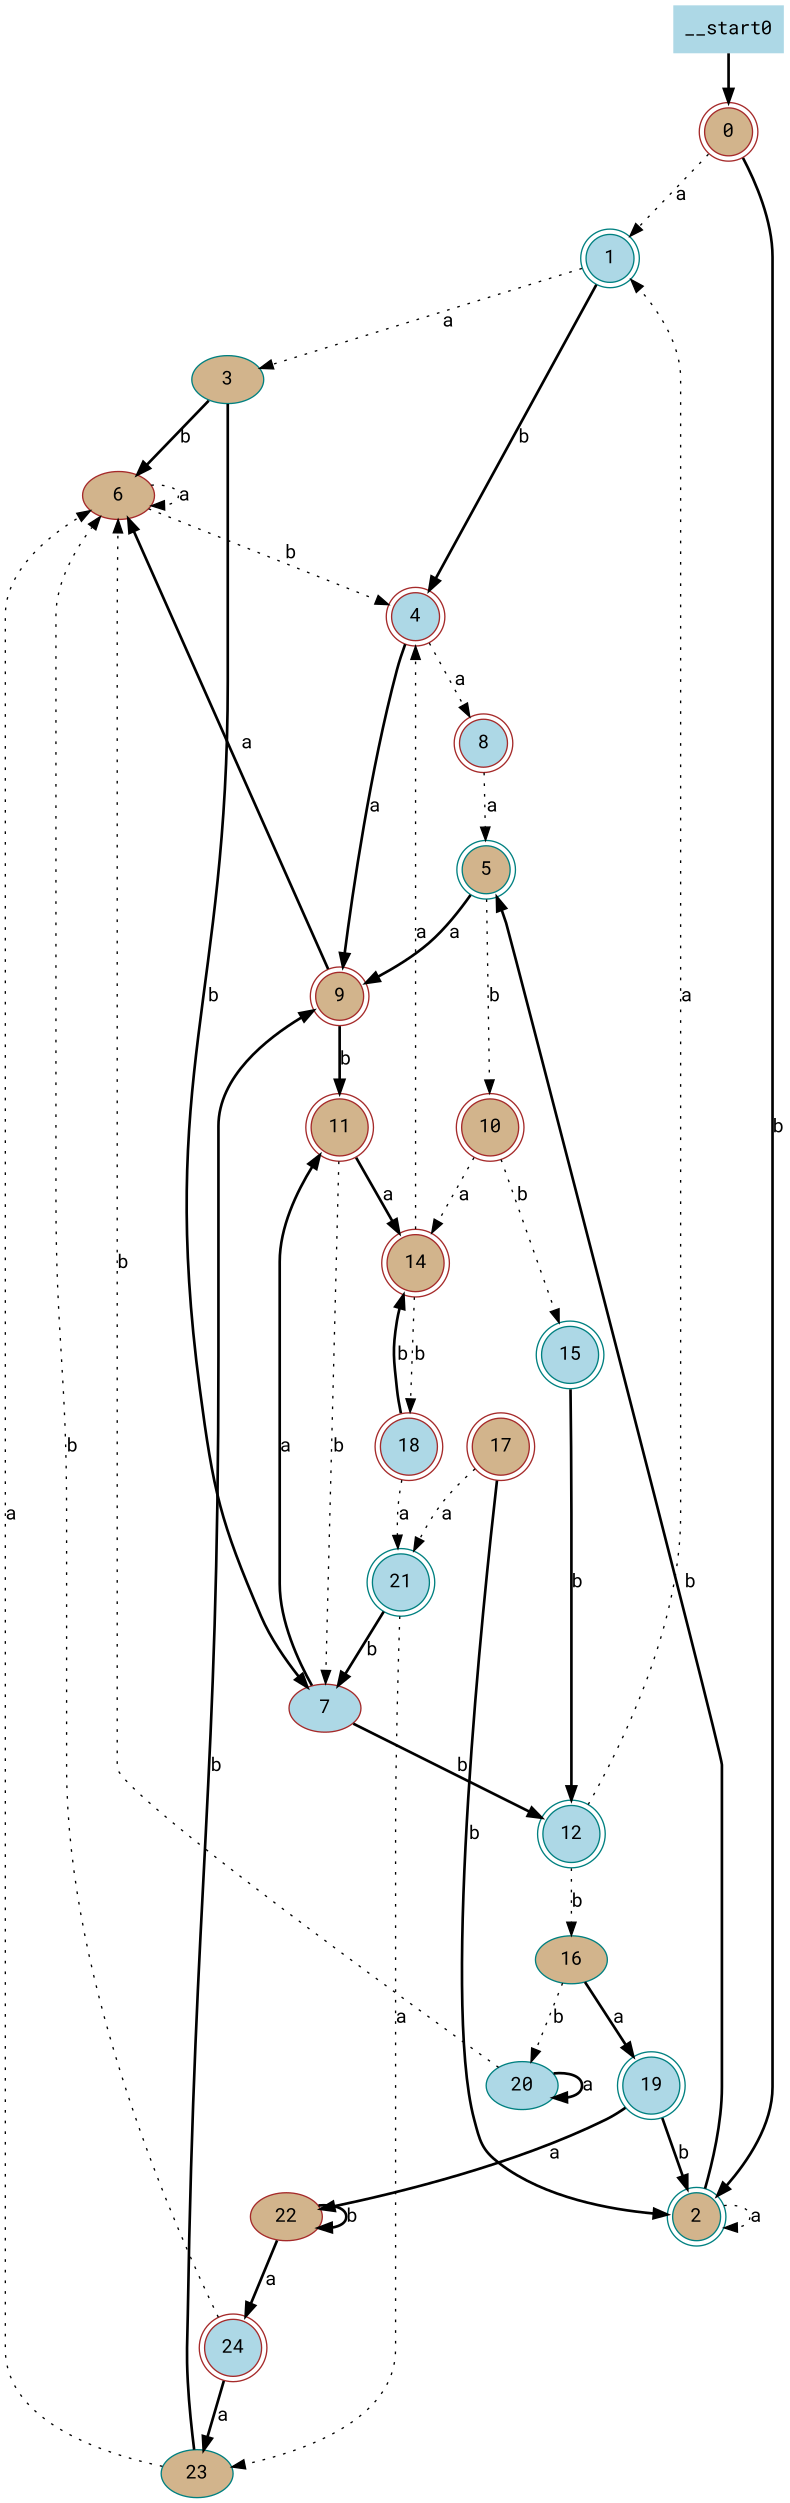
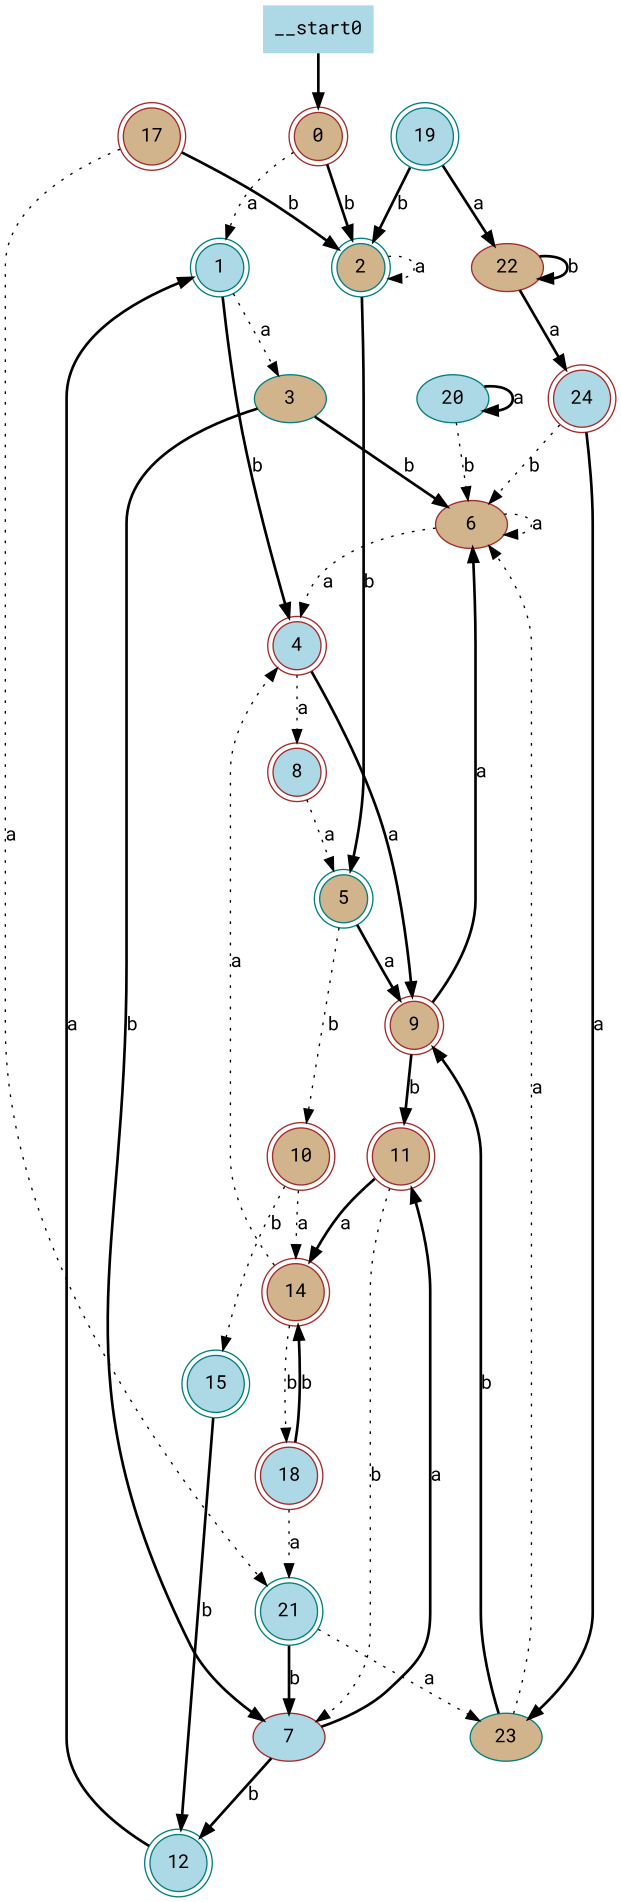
(291, 553) -> (328, 582)
(681, 1050) -> (67, 1054)
(571, 1960) -> none
